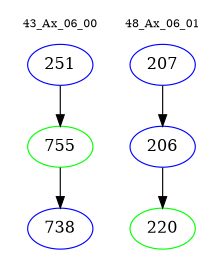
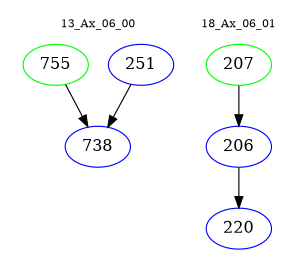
(60, 24) -> (98, 24)
(163, 24) -> (239, 24)
(163, 65) -> (239, 65)
(60, 100) -> (122, 101)
(163, 229) -> (239, 229)
